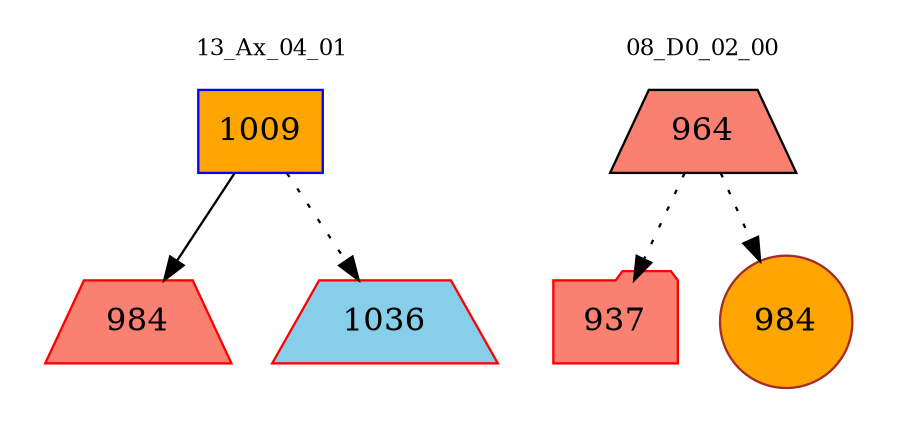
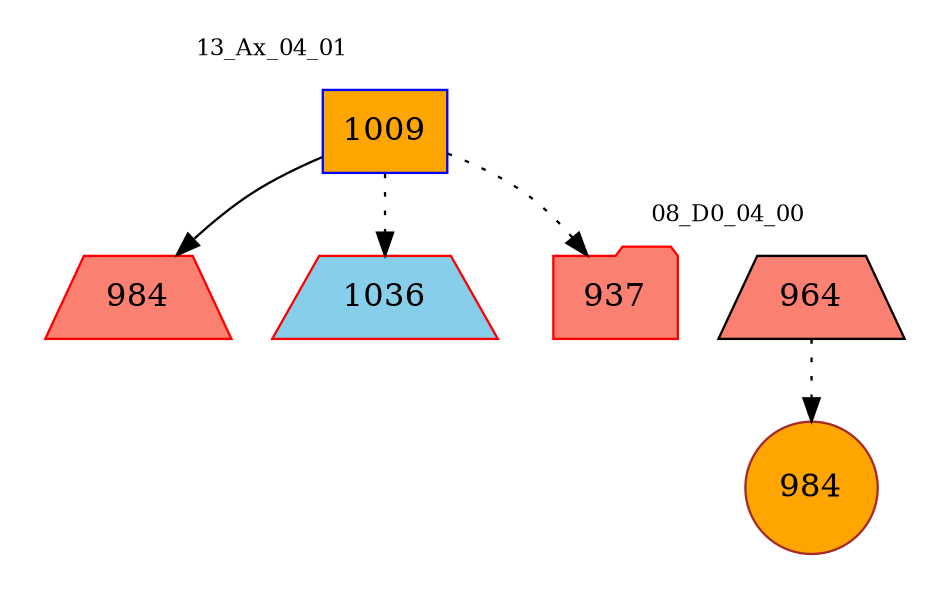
(703, 50) -> (729, 216)
(664, 216) -> (500, 177)
